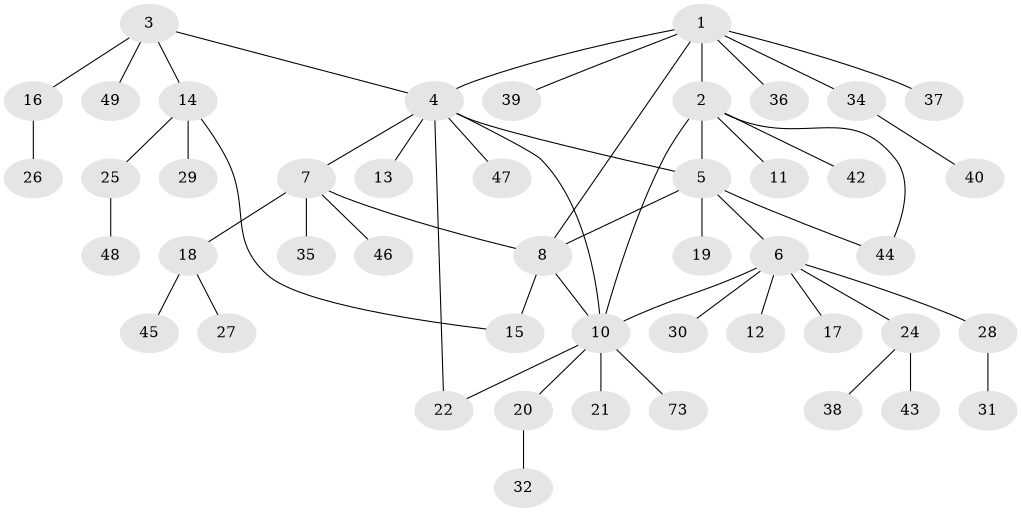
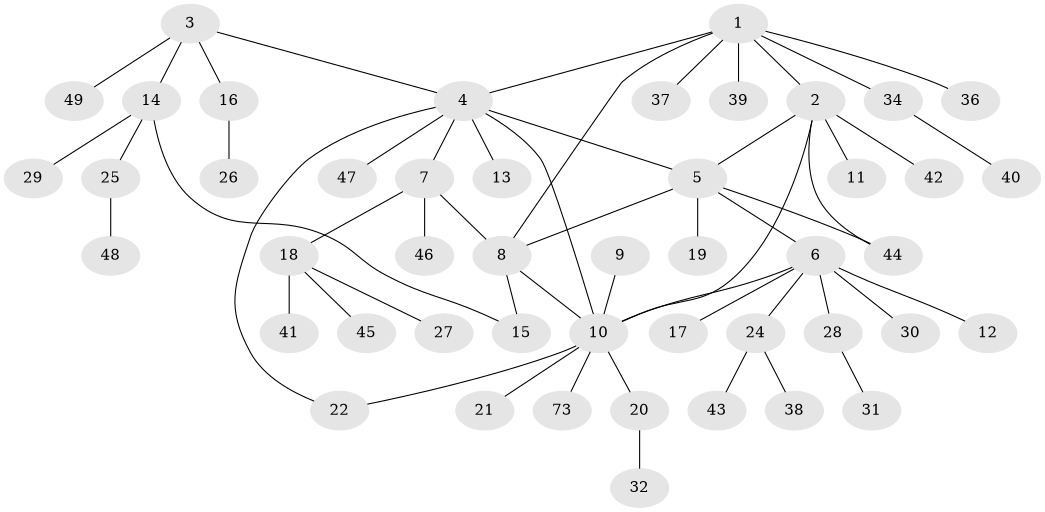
(306, 256) -> none
none -> (620, 256)
none -> (289, 333)
